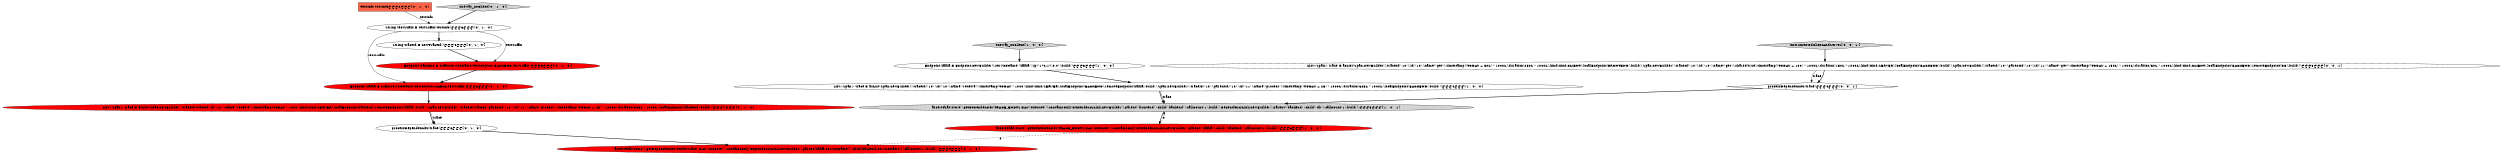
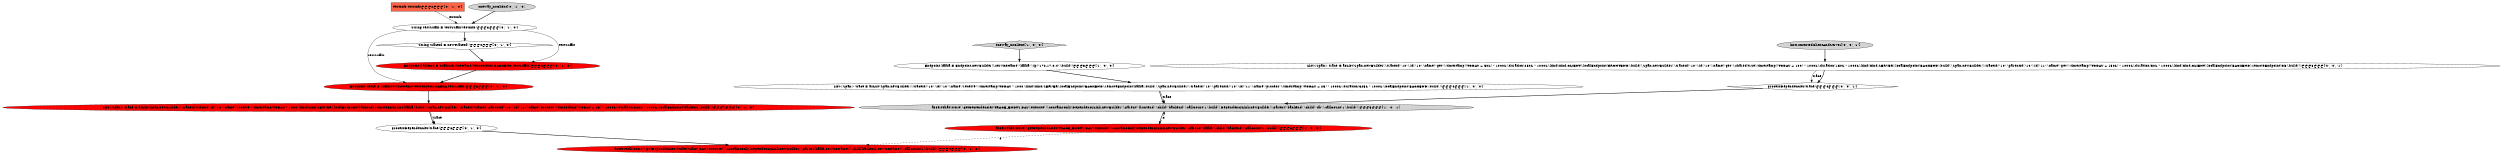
(483, 7) -> (502, 7)
(439, 45) -> (465, 45)
(1825, 45) -> (1825, 45)
